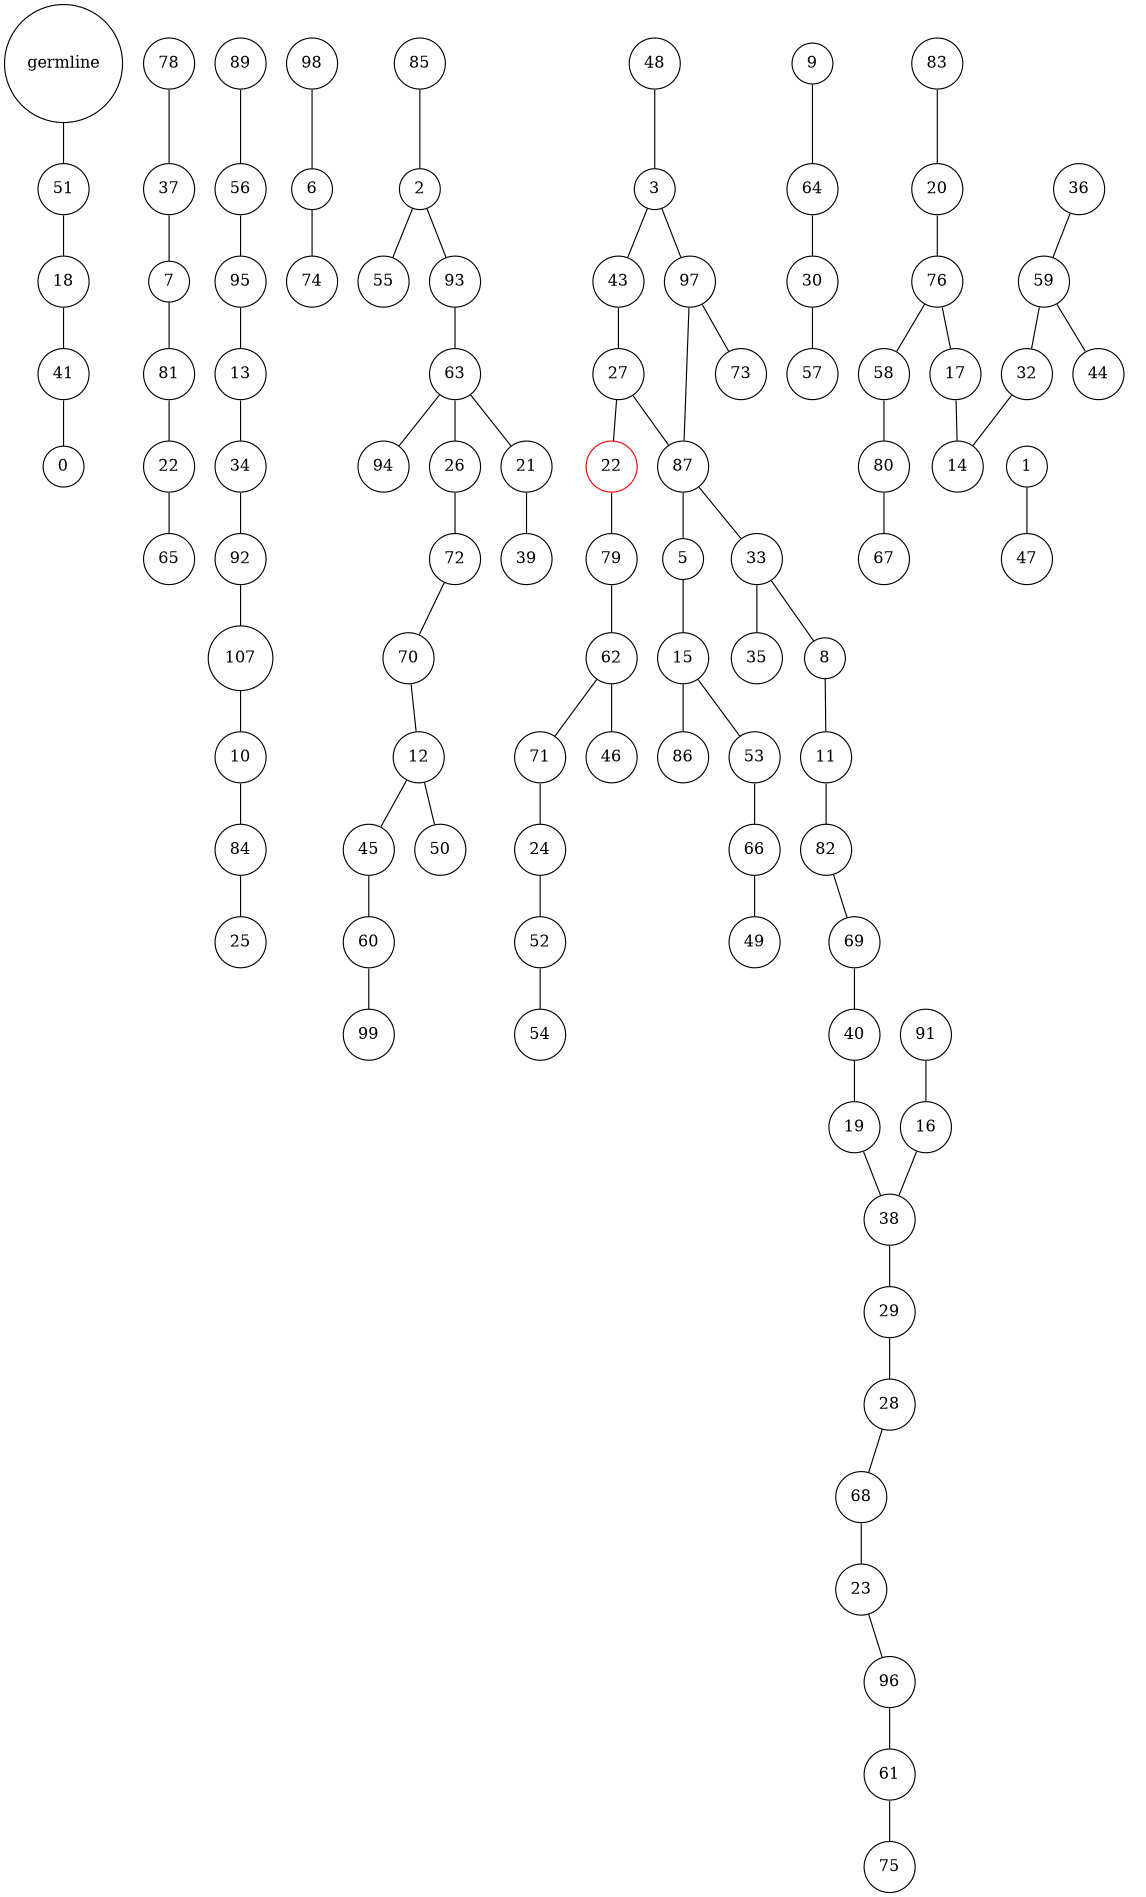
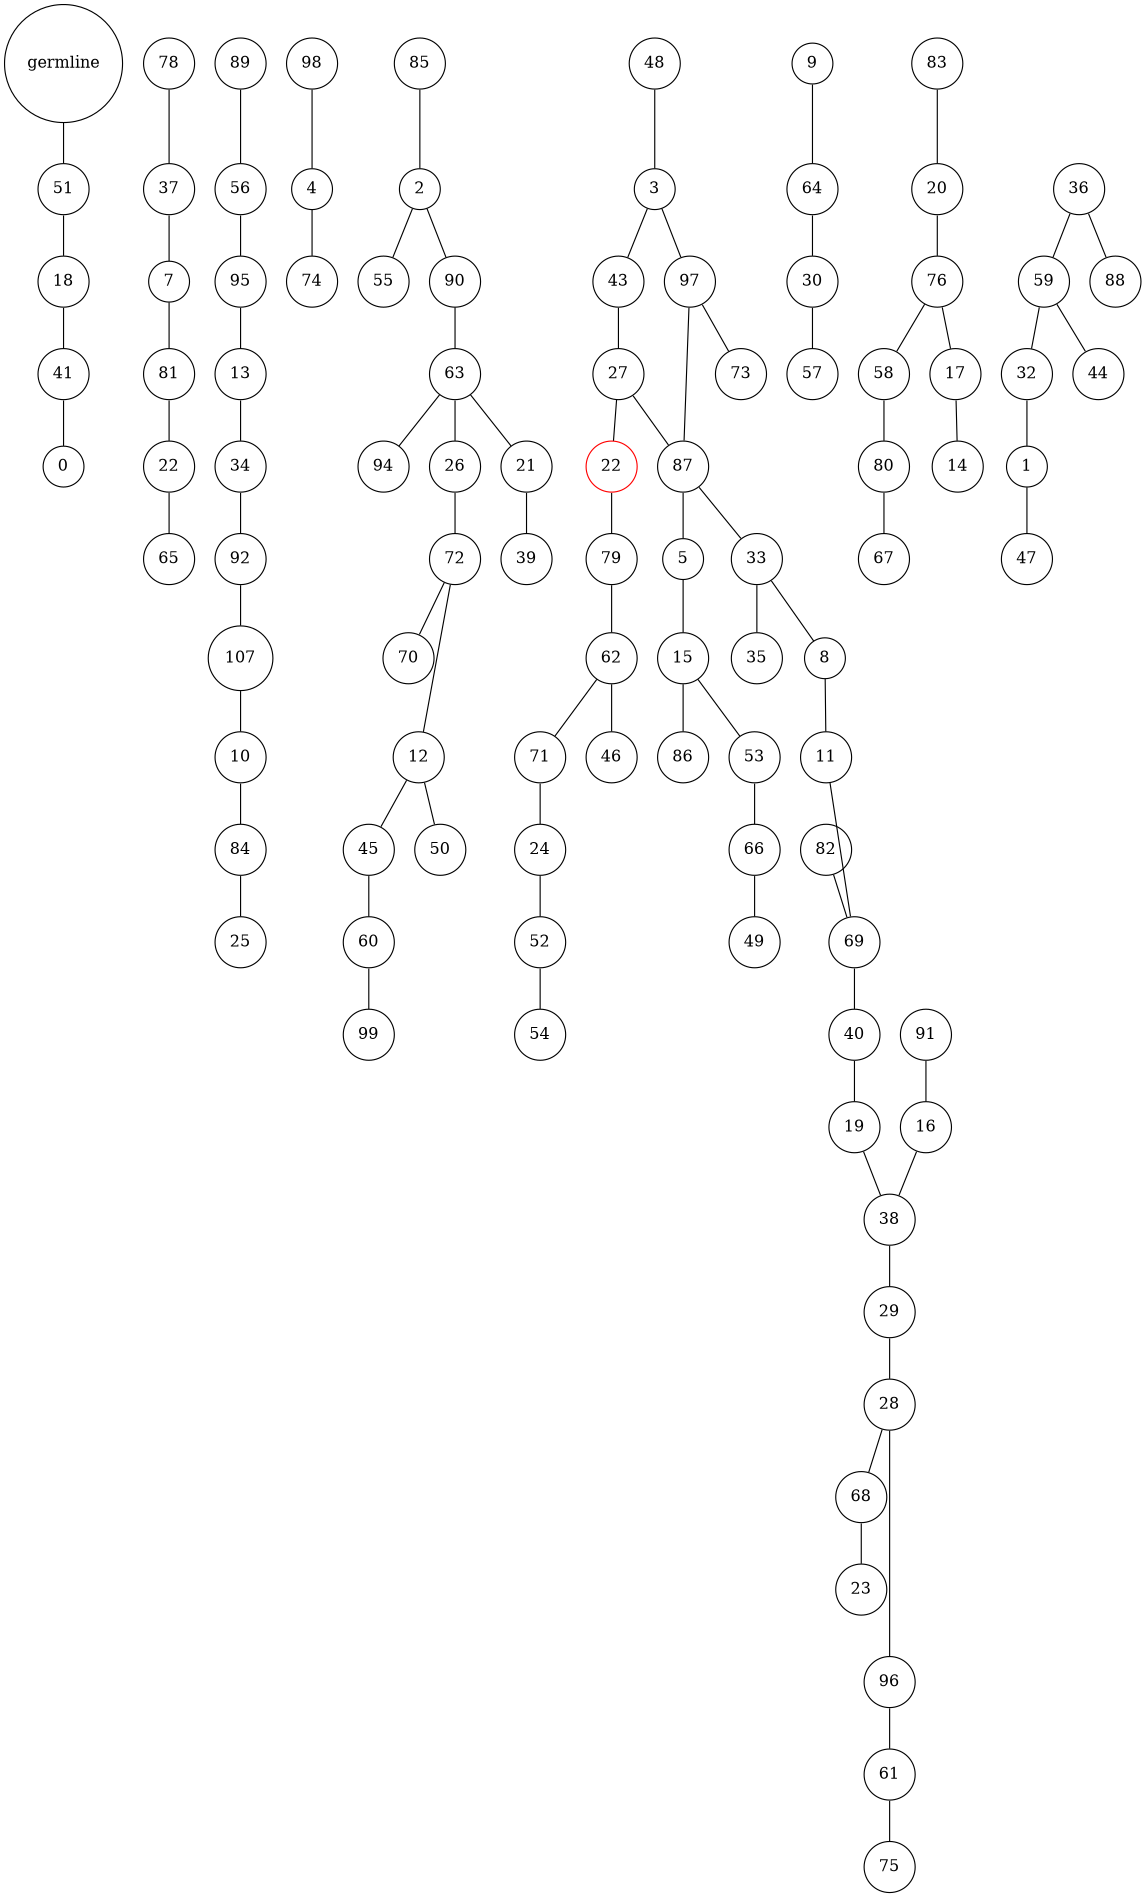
(312, 189) -> (312, 189)
(455, 282) -> (455, 282)
none -> (1115, 282)
(992, 420) -> (1027, 423)
(414, 708) -> (437, 658)
(826, 804) -> (840, 850)
(875, 1636) -> (890, 1543)
